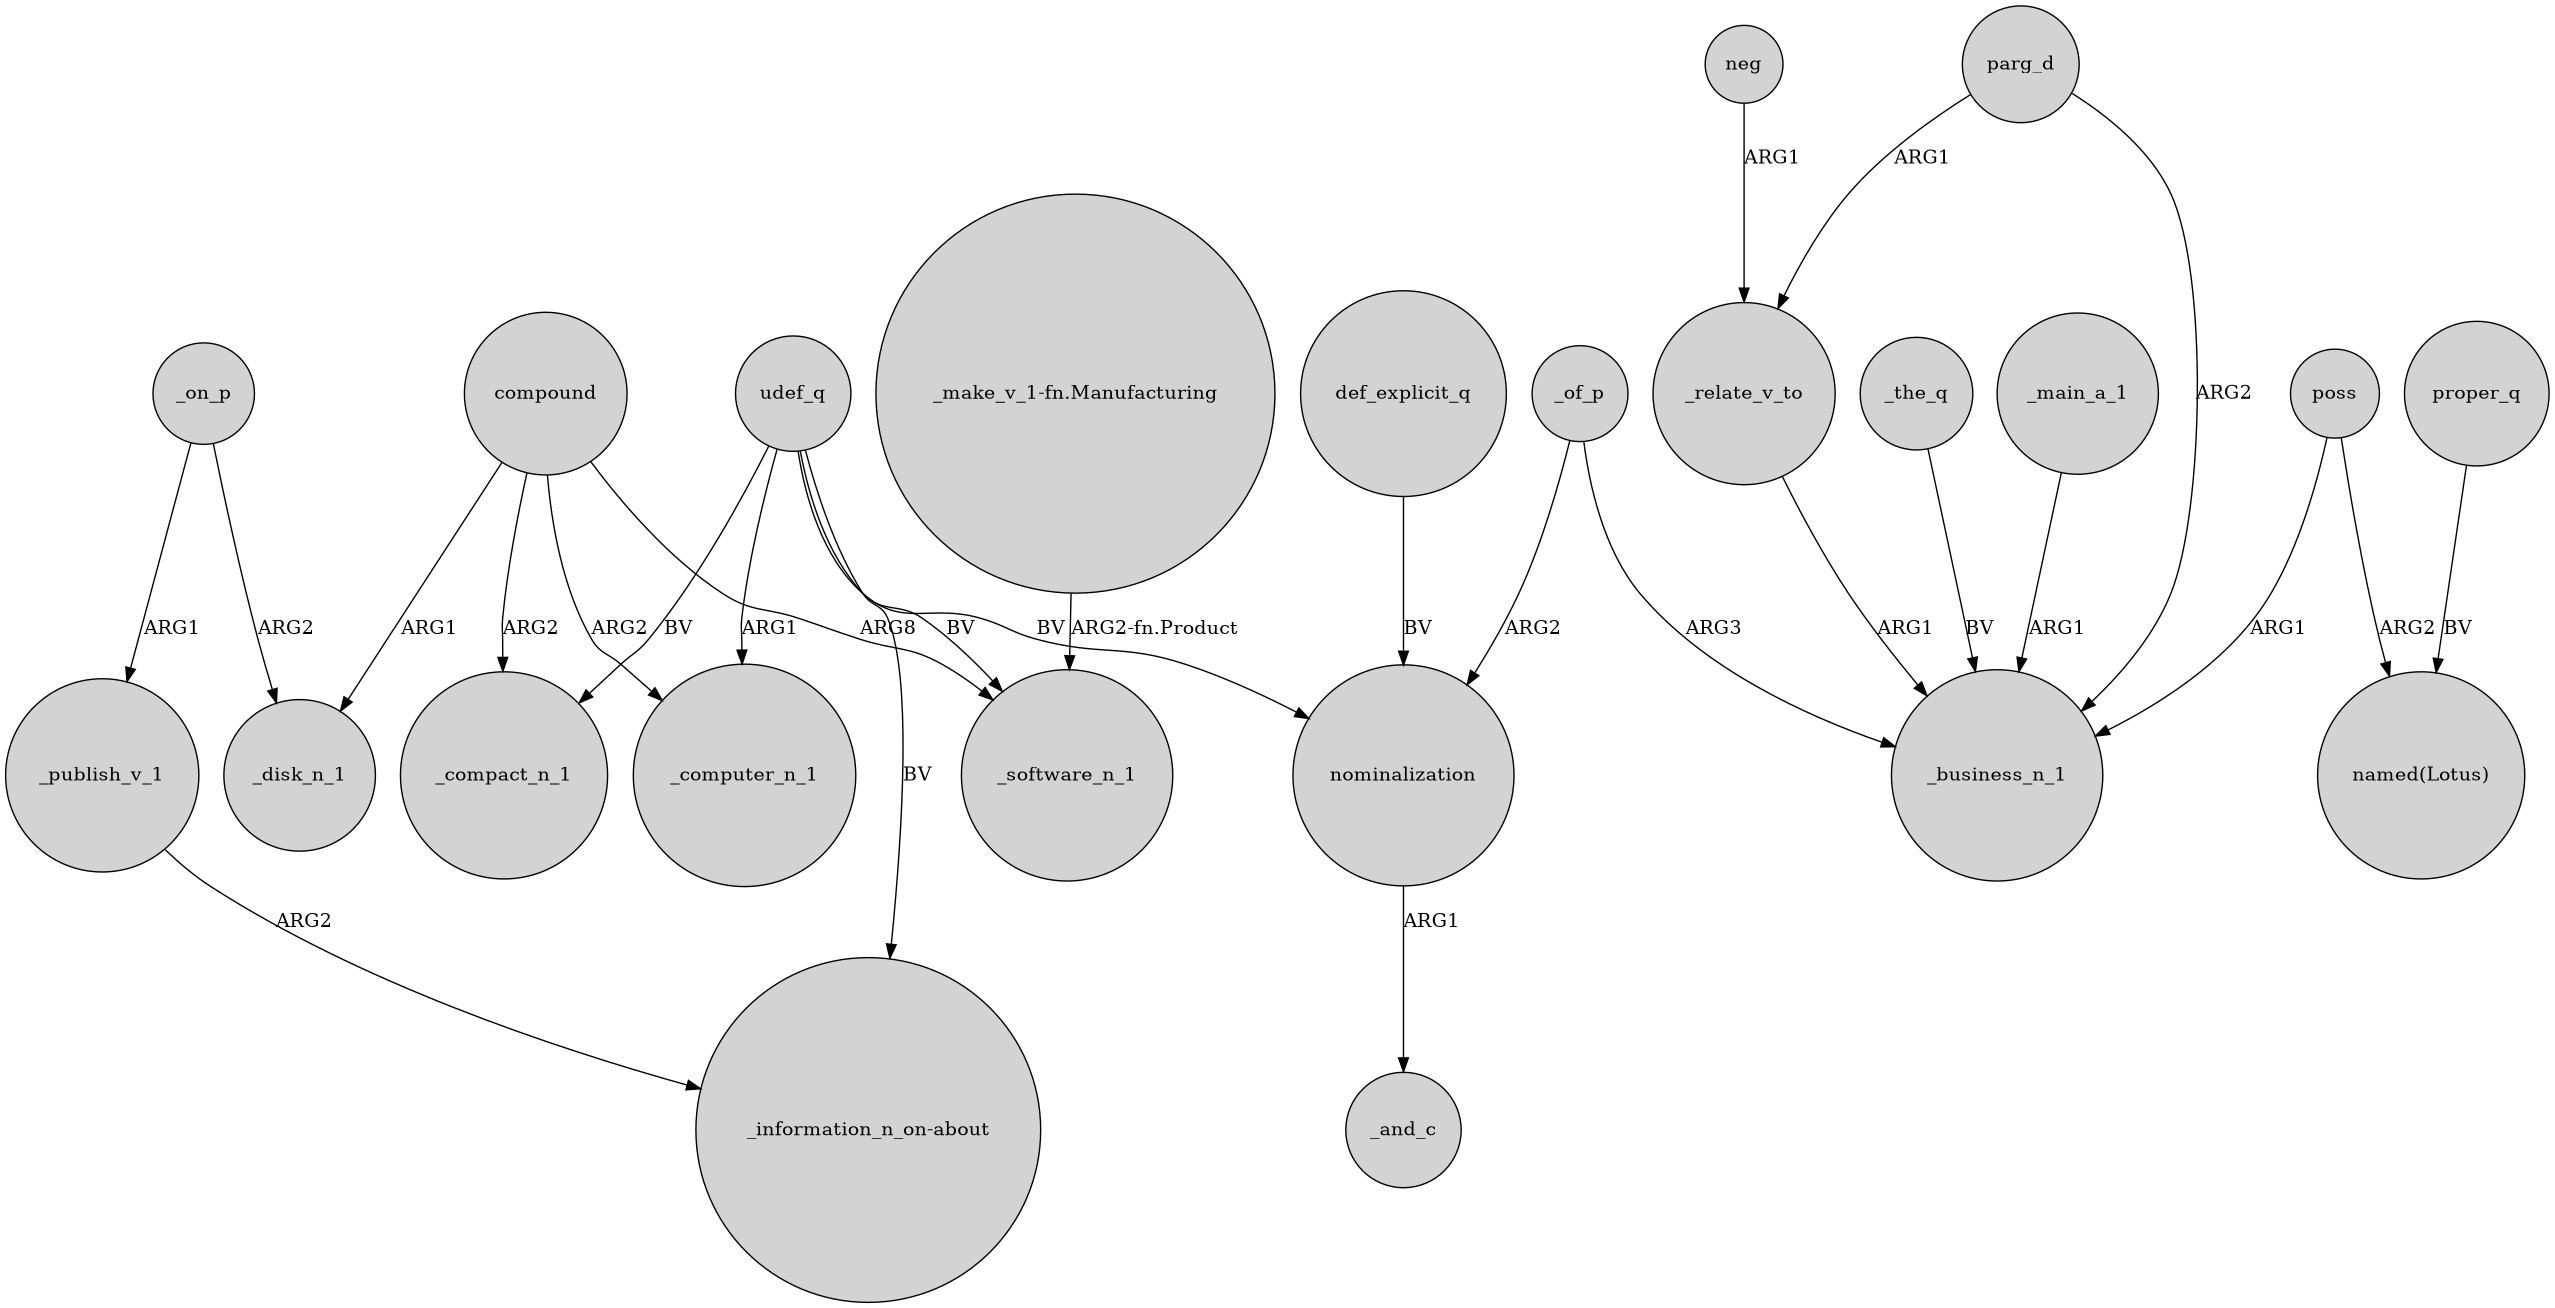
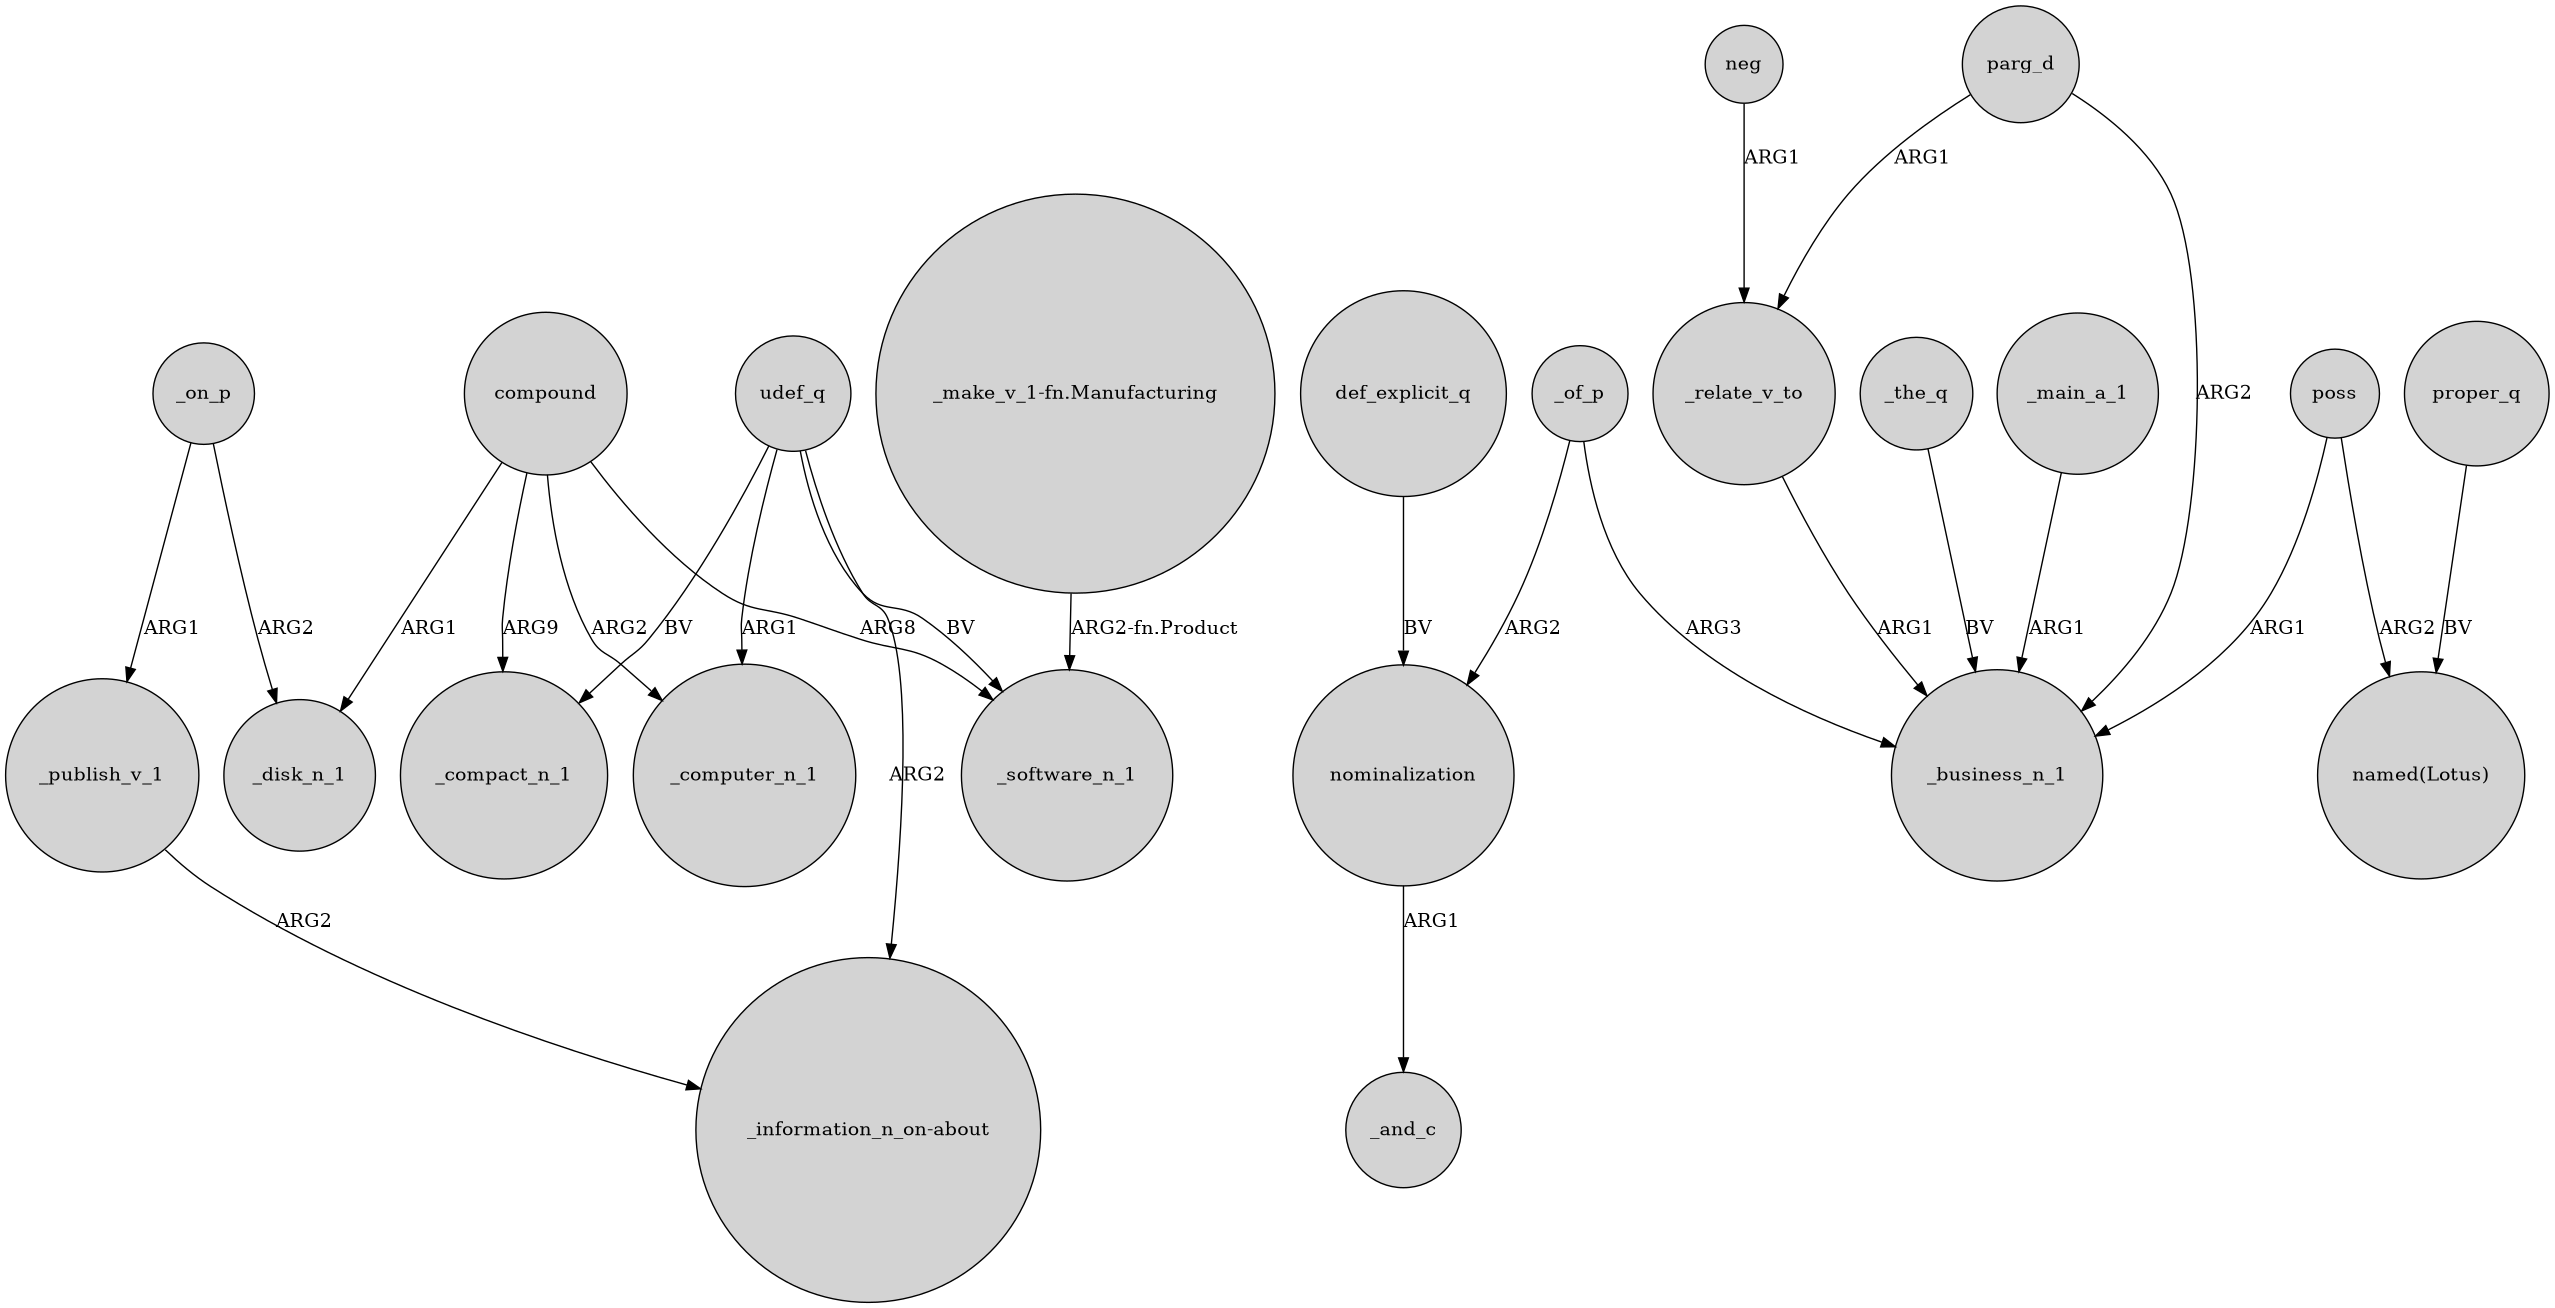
(1004, 627) -> none
(531, 629) -> (531, 629)
(918, 775) -> (918, 775)
